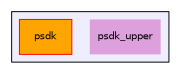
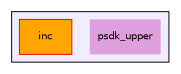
(46, 37) -> (46, 37)
